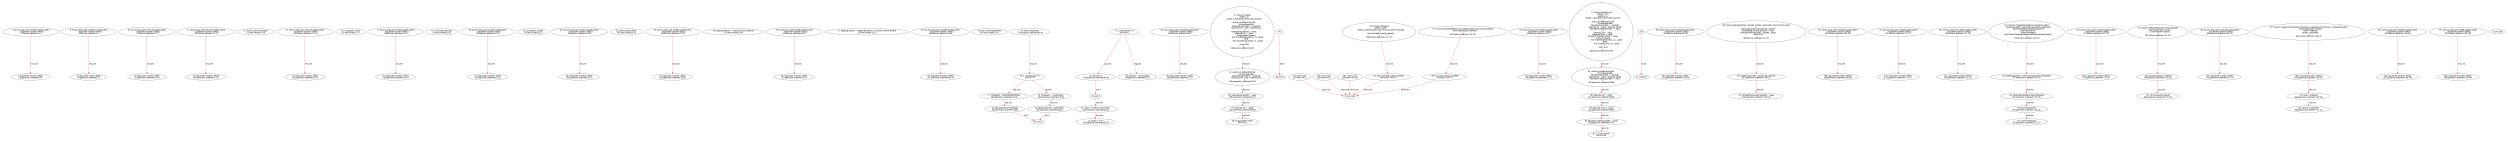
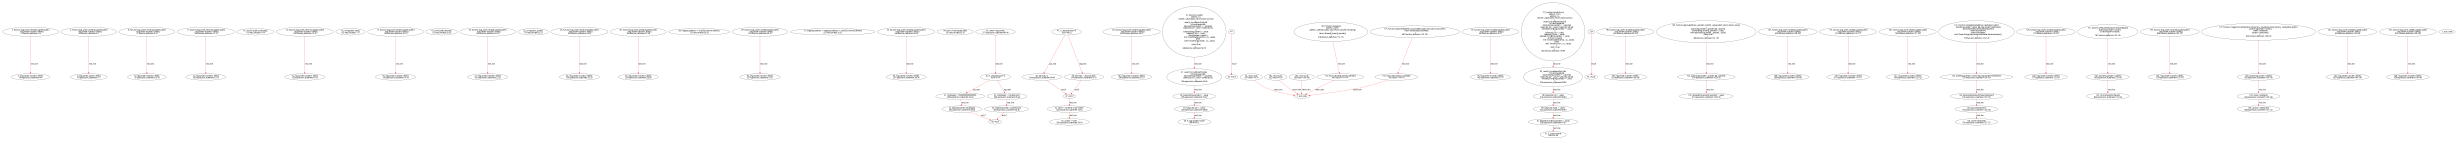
(626, 32) -> none
(1641, 77) -> (1591, 77)
none -> (1077, 87)
